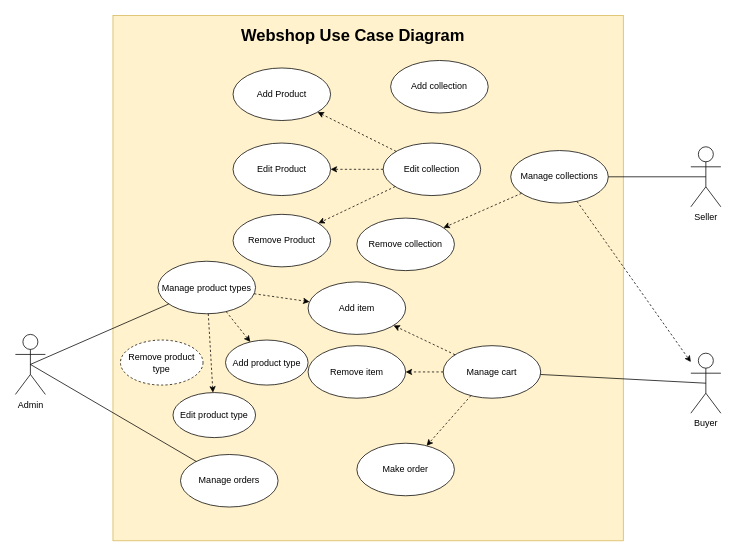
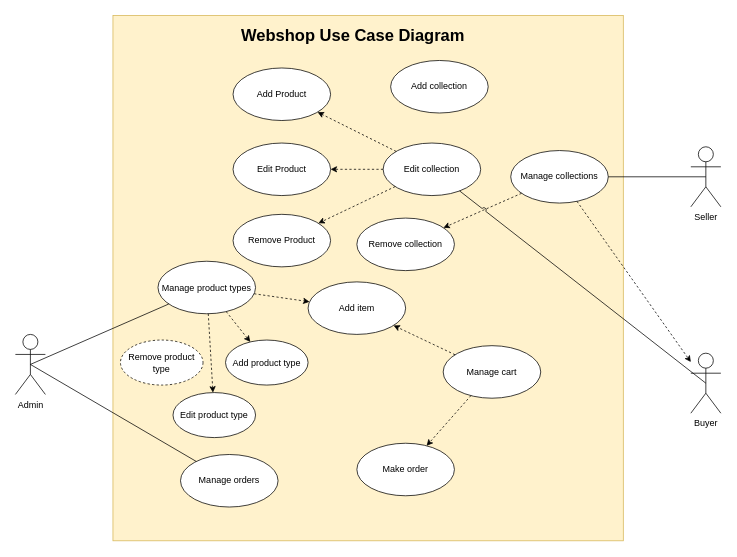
(357, 372) -> none
(412, 372) -> none
(622, 378) -> (579, 284)
